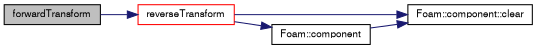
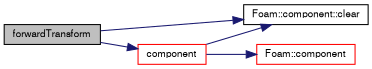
(186, 15) -> (172, 54)
(384, 26) -> (167, 26)
(321, 35) -> (306, 54)
